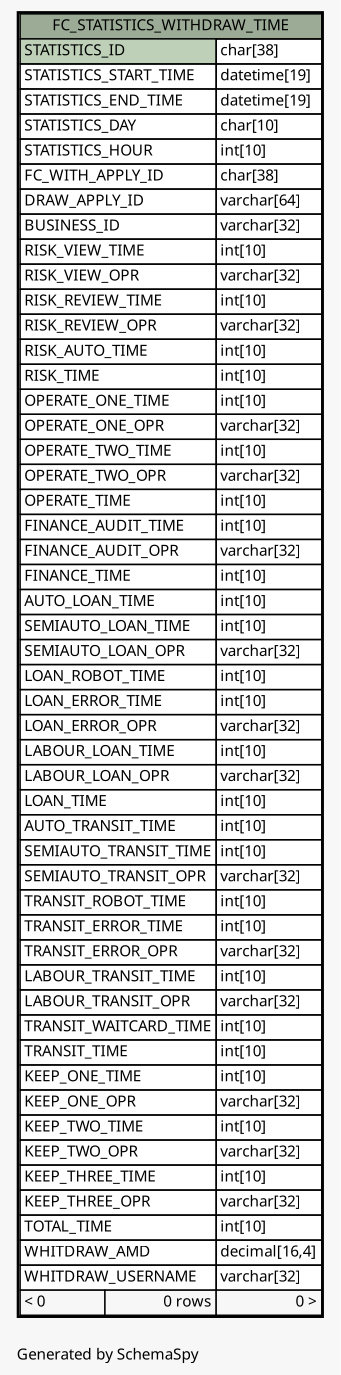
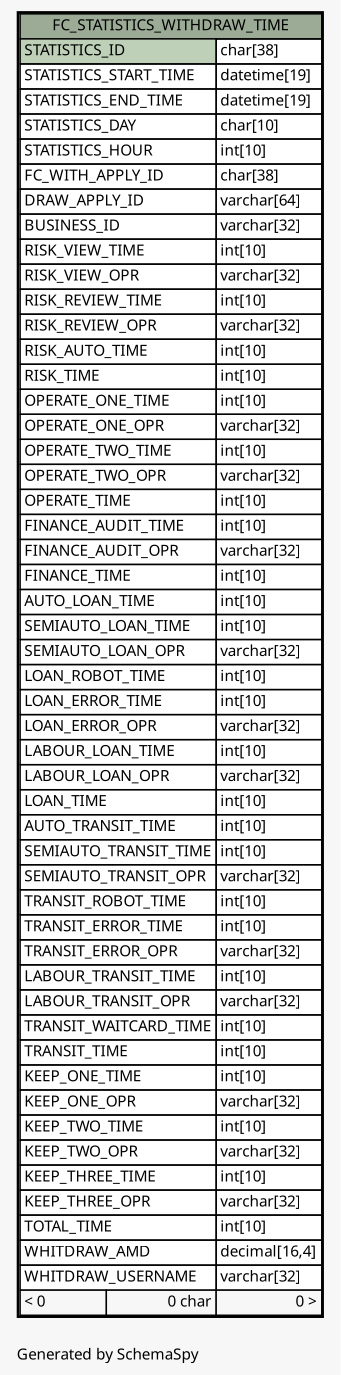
(188, 1302) -> (190, 1302)
